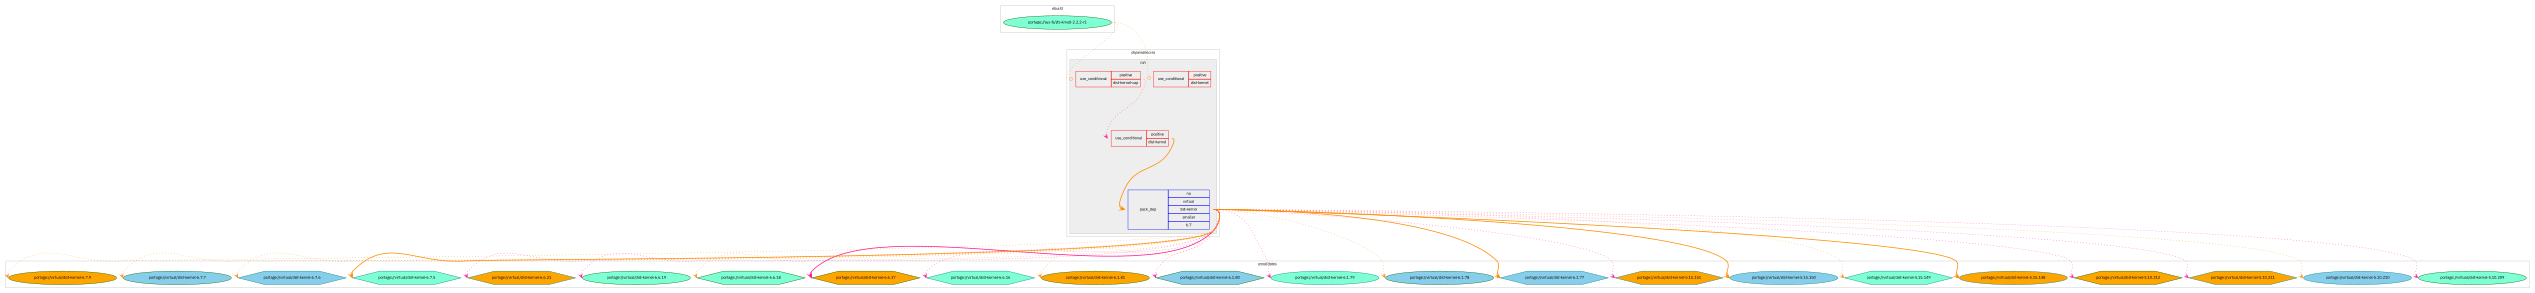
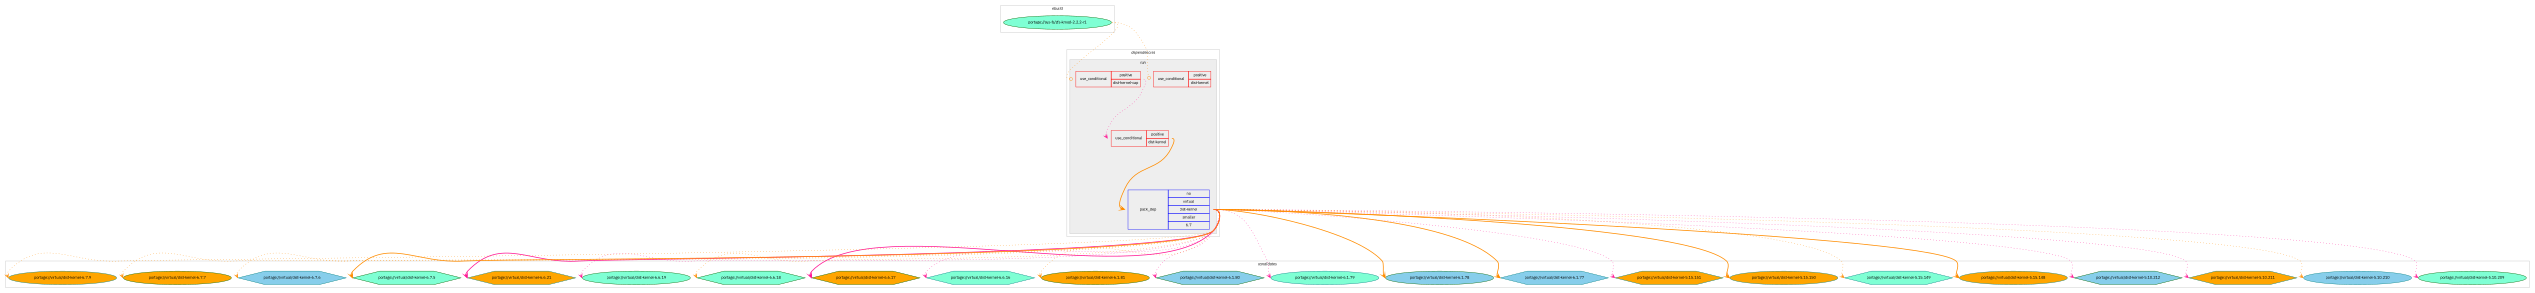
(1308, 226) -> (1308, 226)
(850, 256) -> (850, 256)
(63, 278) -> (63, 278)
(177, 278) -> (177, 278)
(407, 278) -> (407, 278)
(1784, 278) -> (1784, 278)
(2128, 278) -> (2128, 278)
